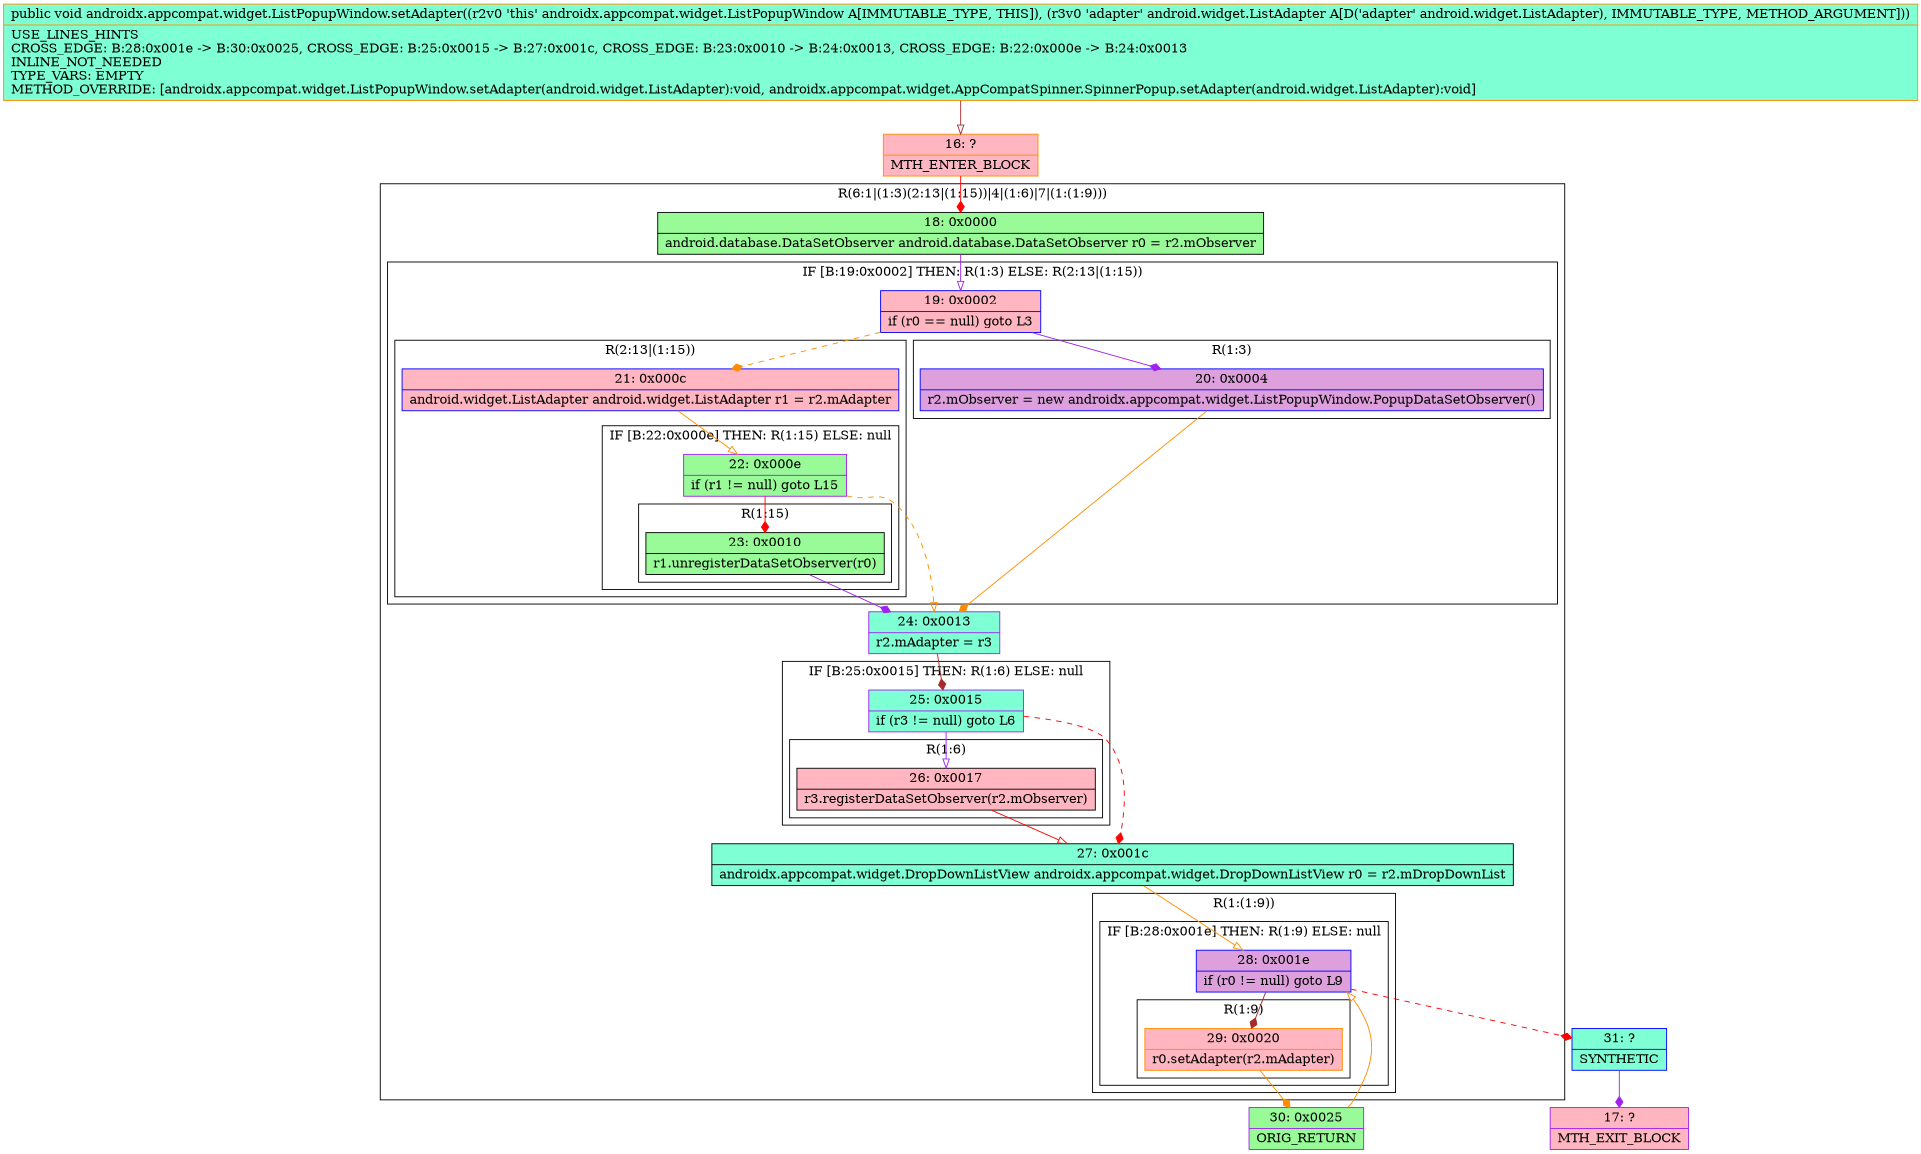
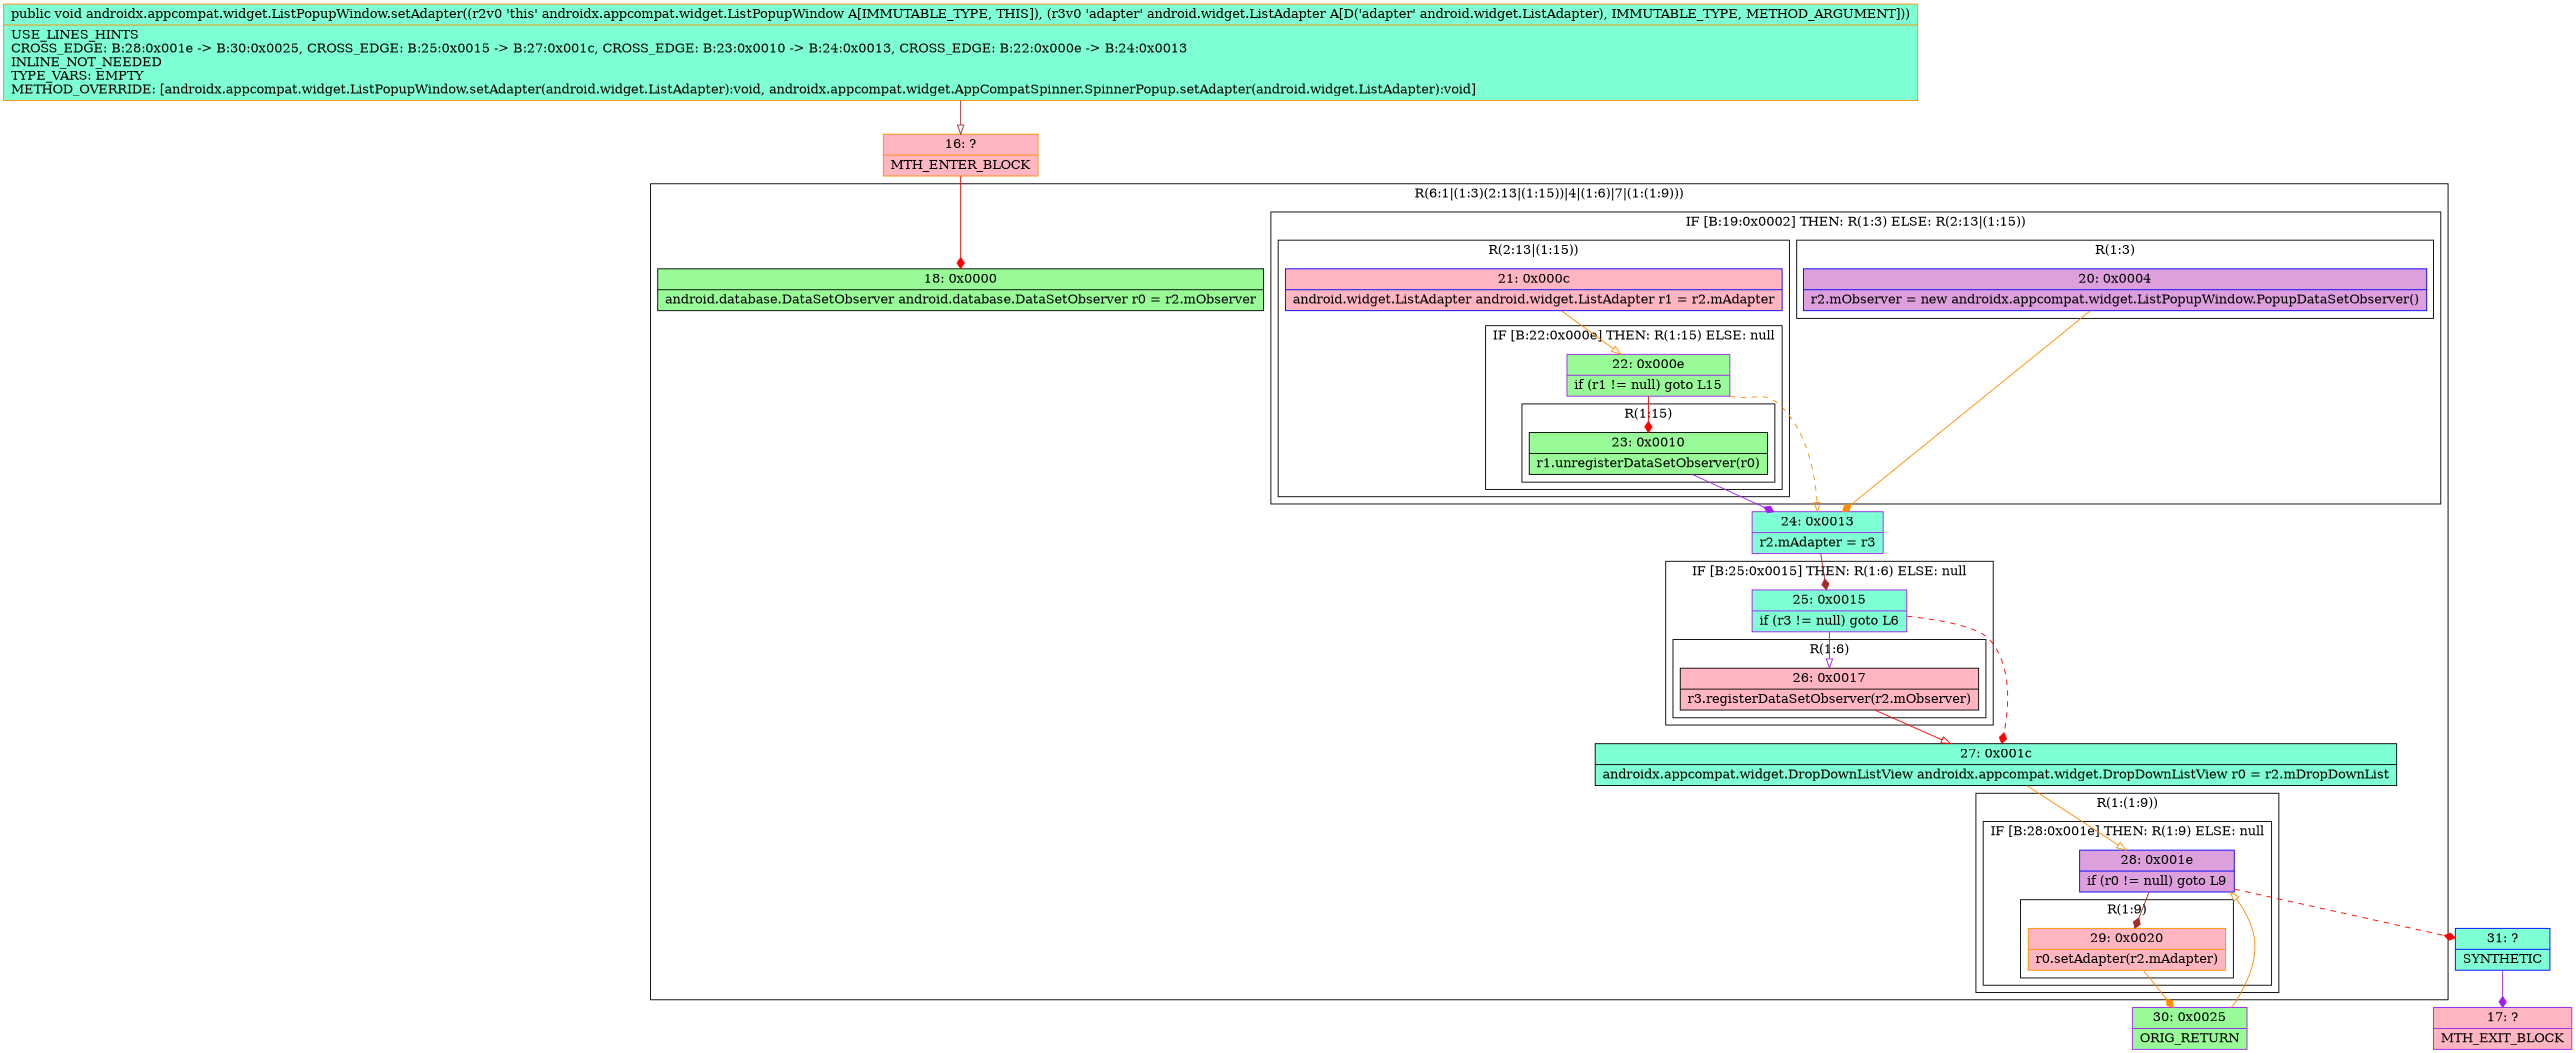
(961, 312) -> none
